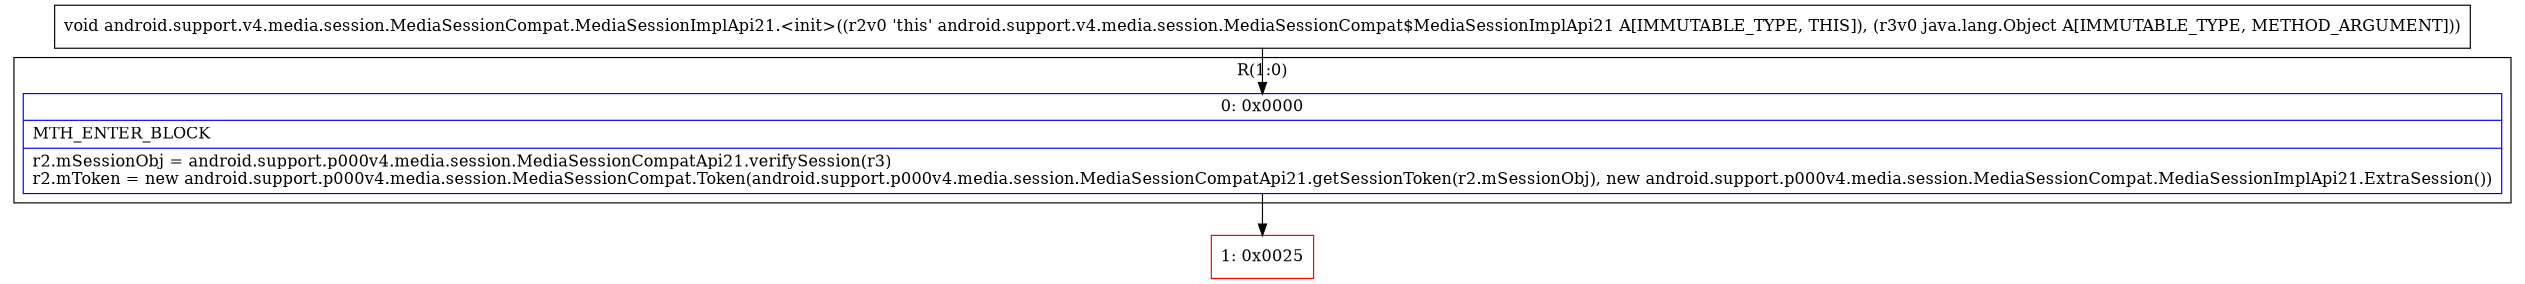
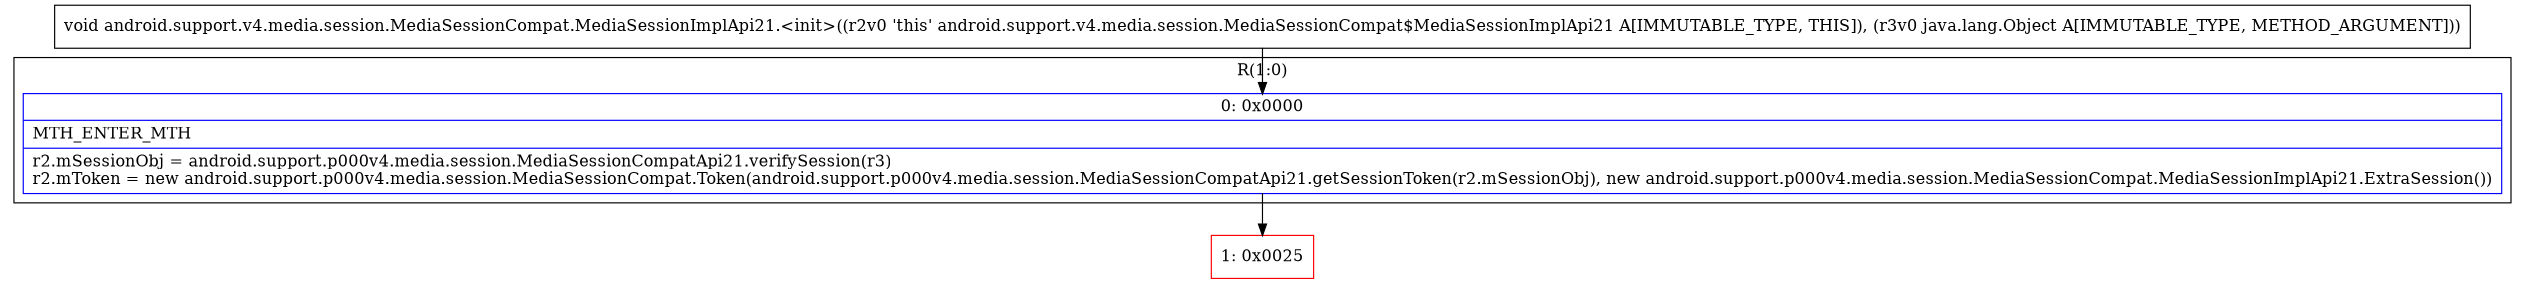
(122, 134) -> (112, 134)
